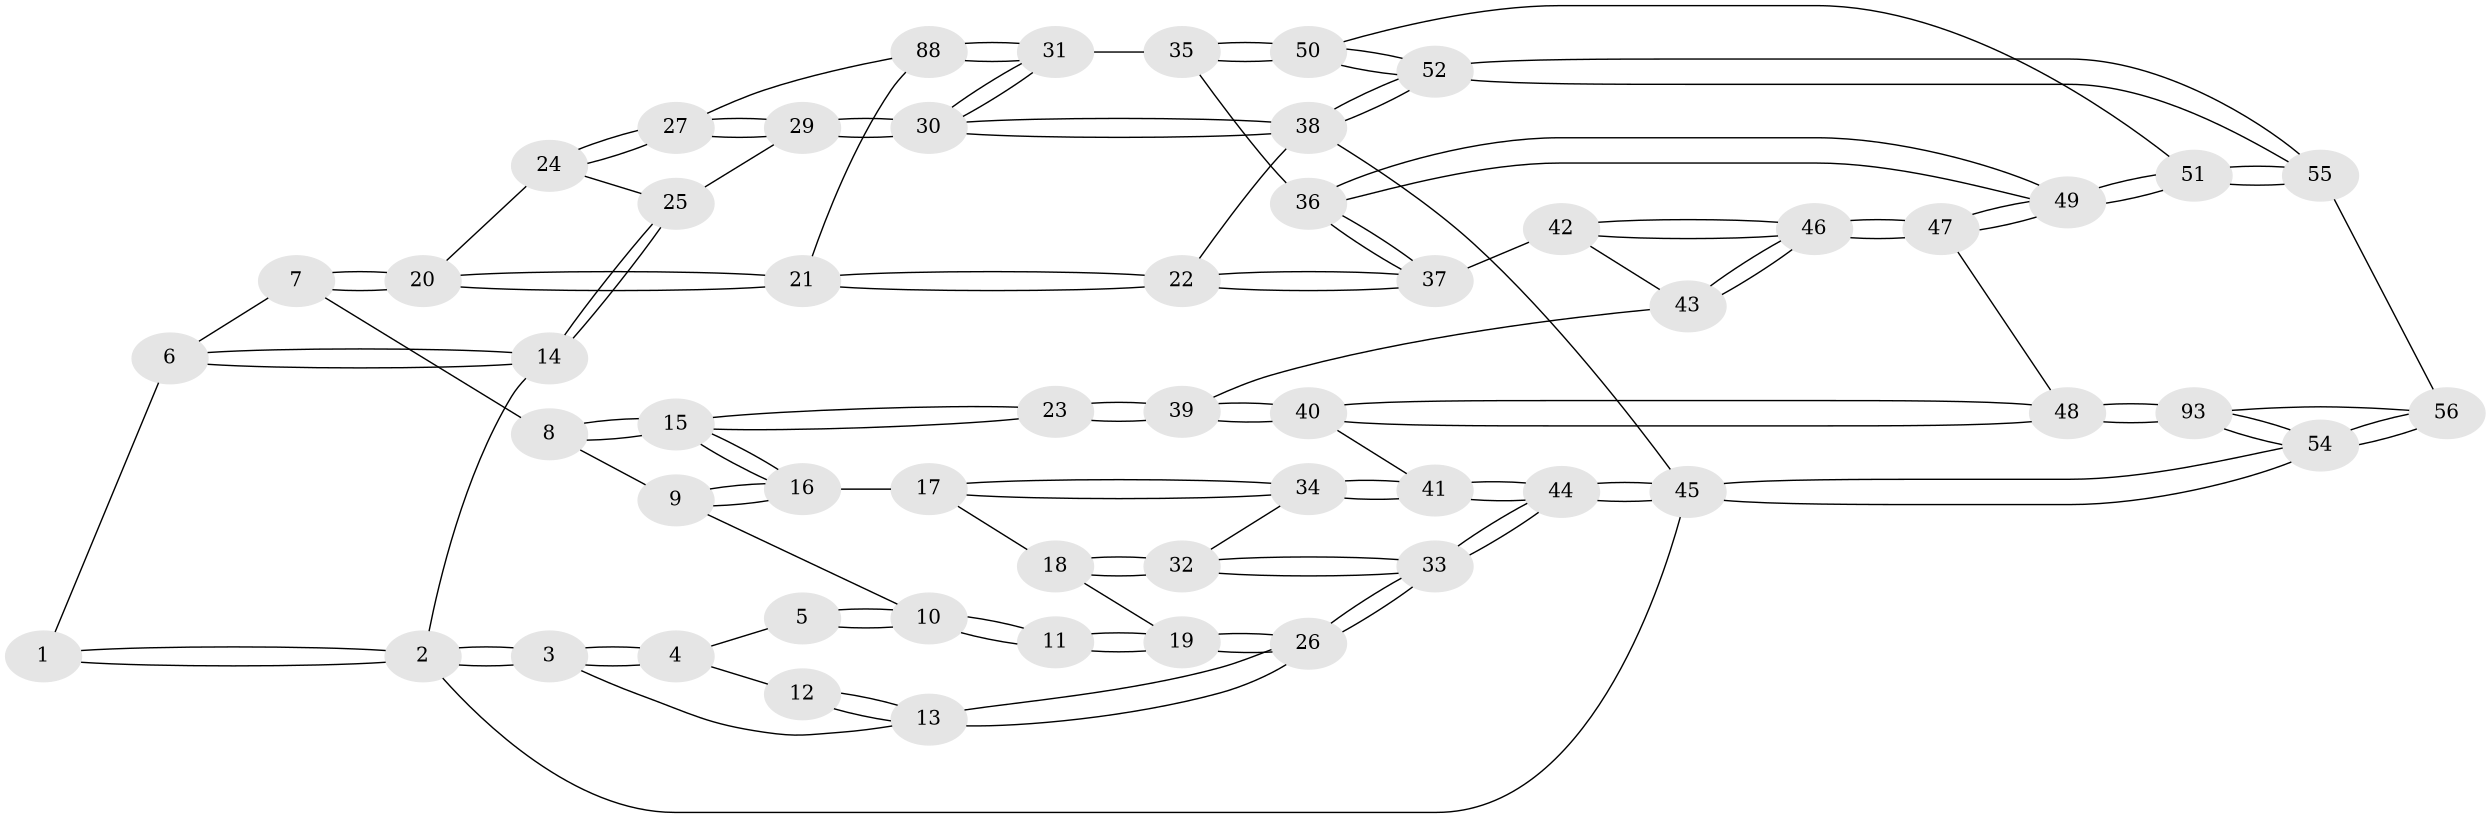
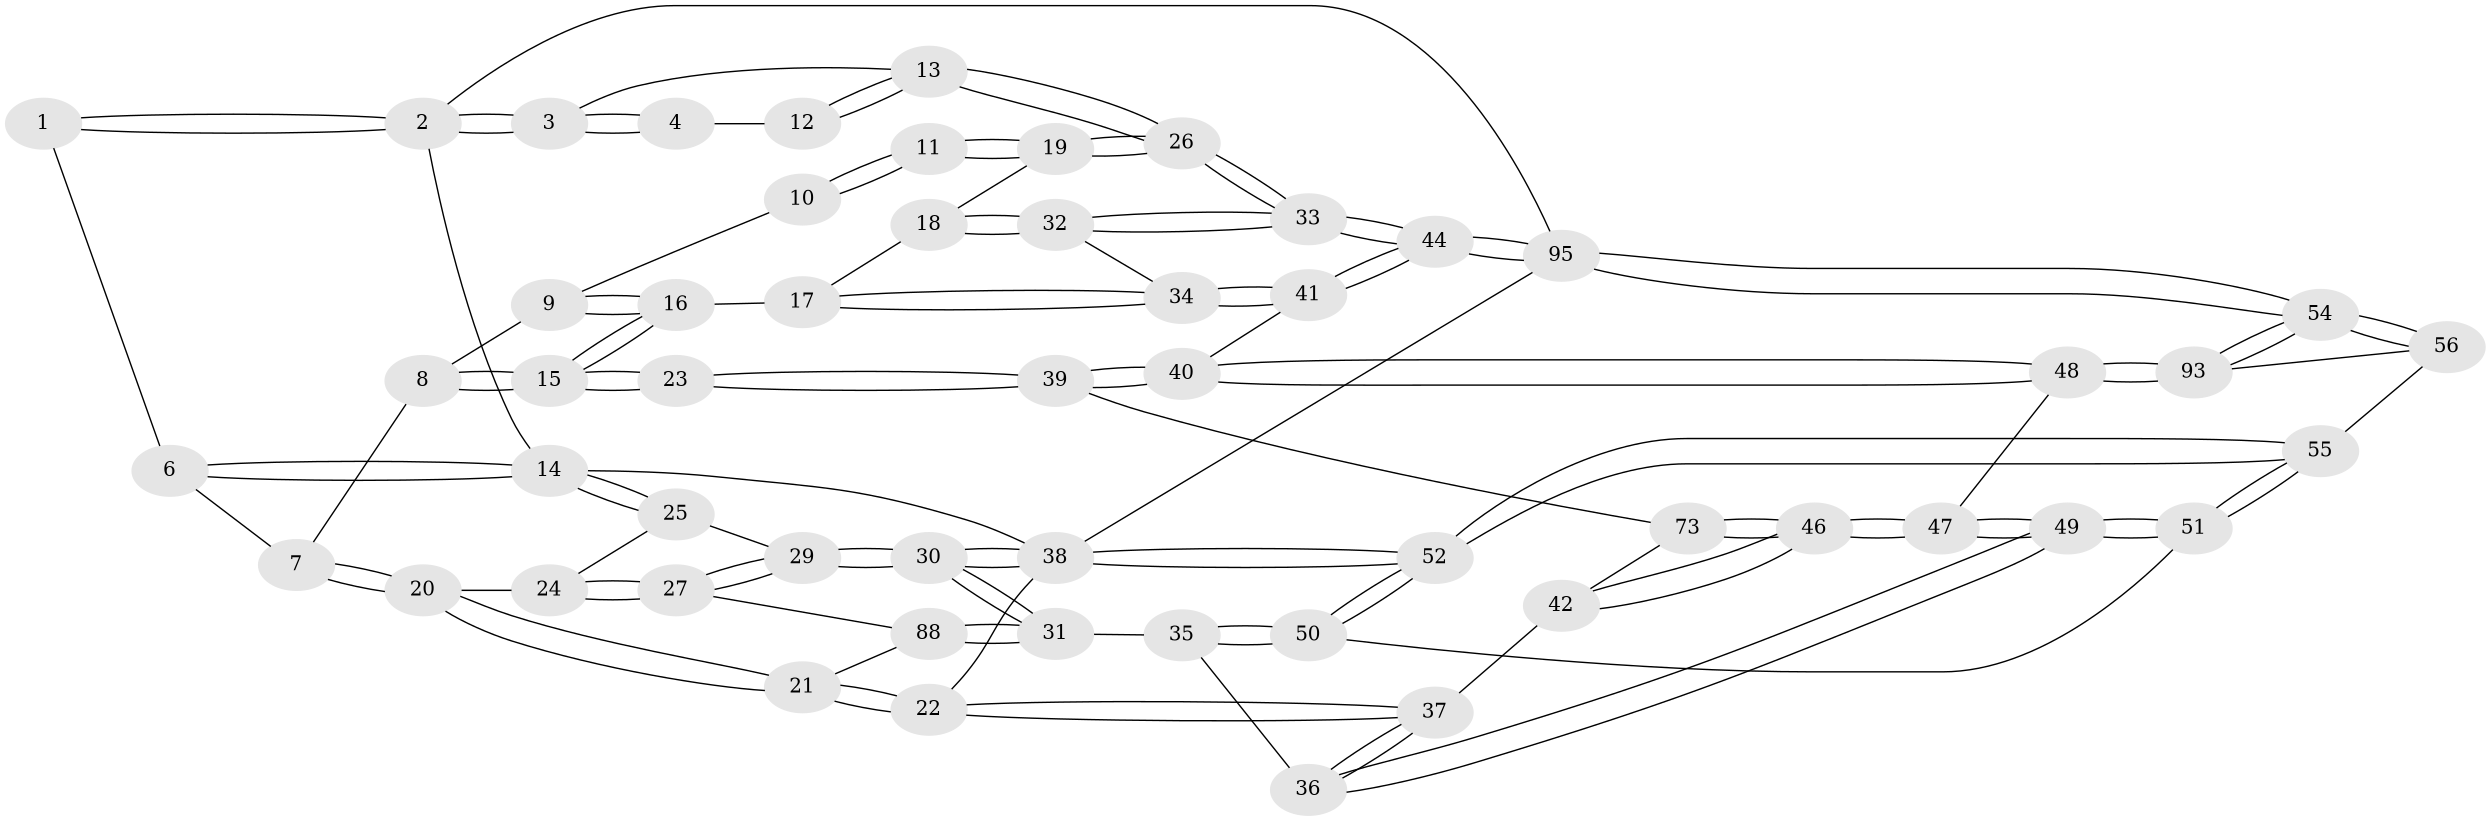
(1688, 306) -> (1688, 528)
none -> (810, 486)
(1688, 492) -> (1562, 256)
(803, 618) -> none
